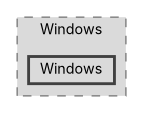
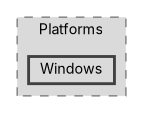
(72, 31) -> (72, 31)
